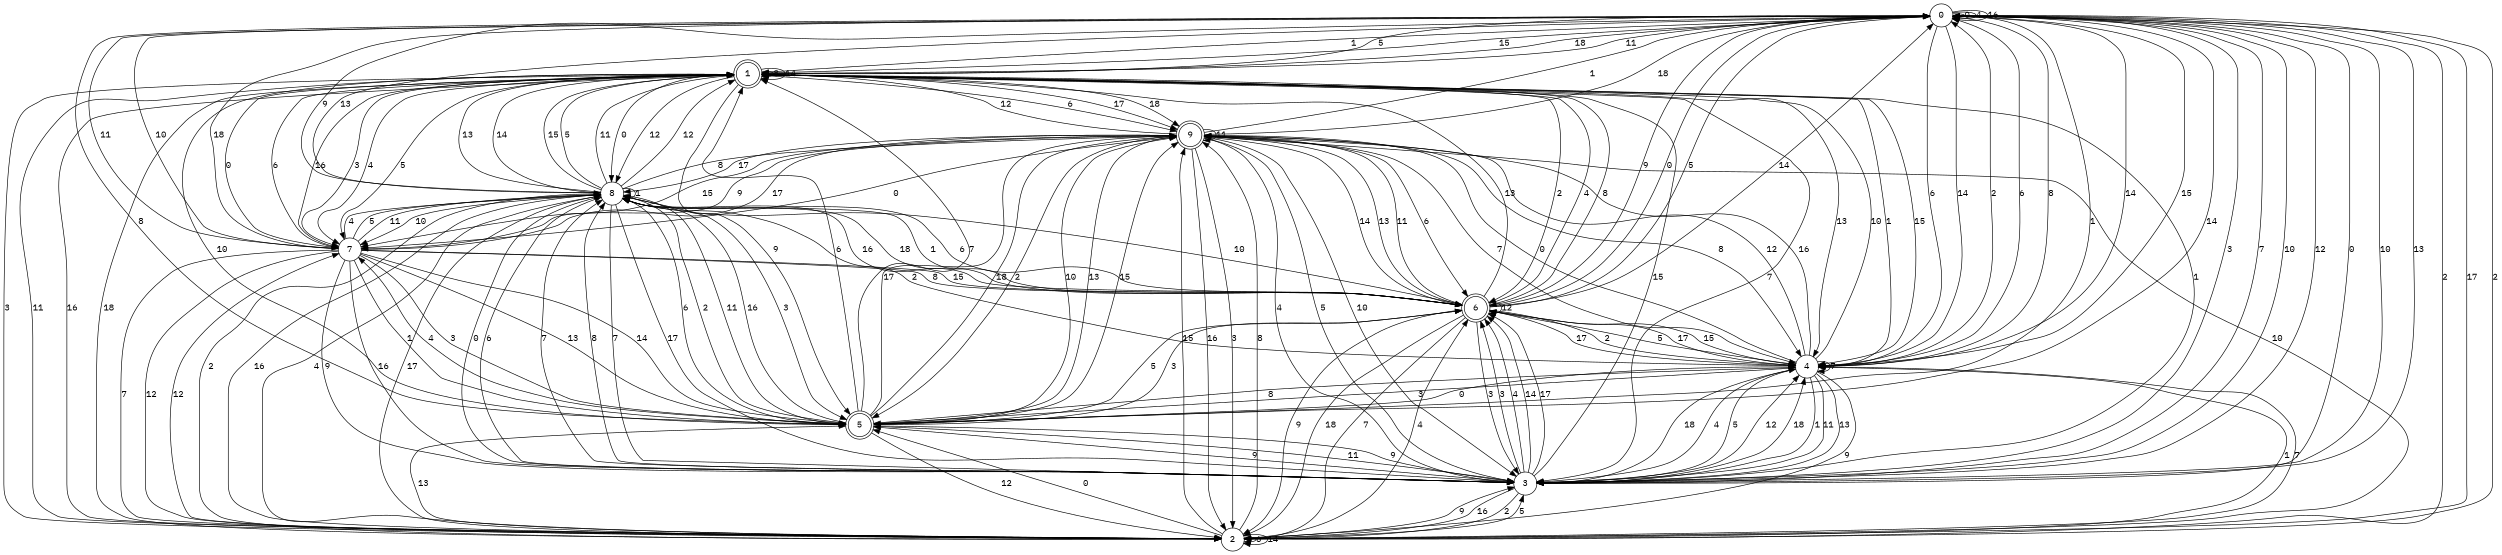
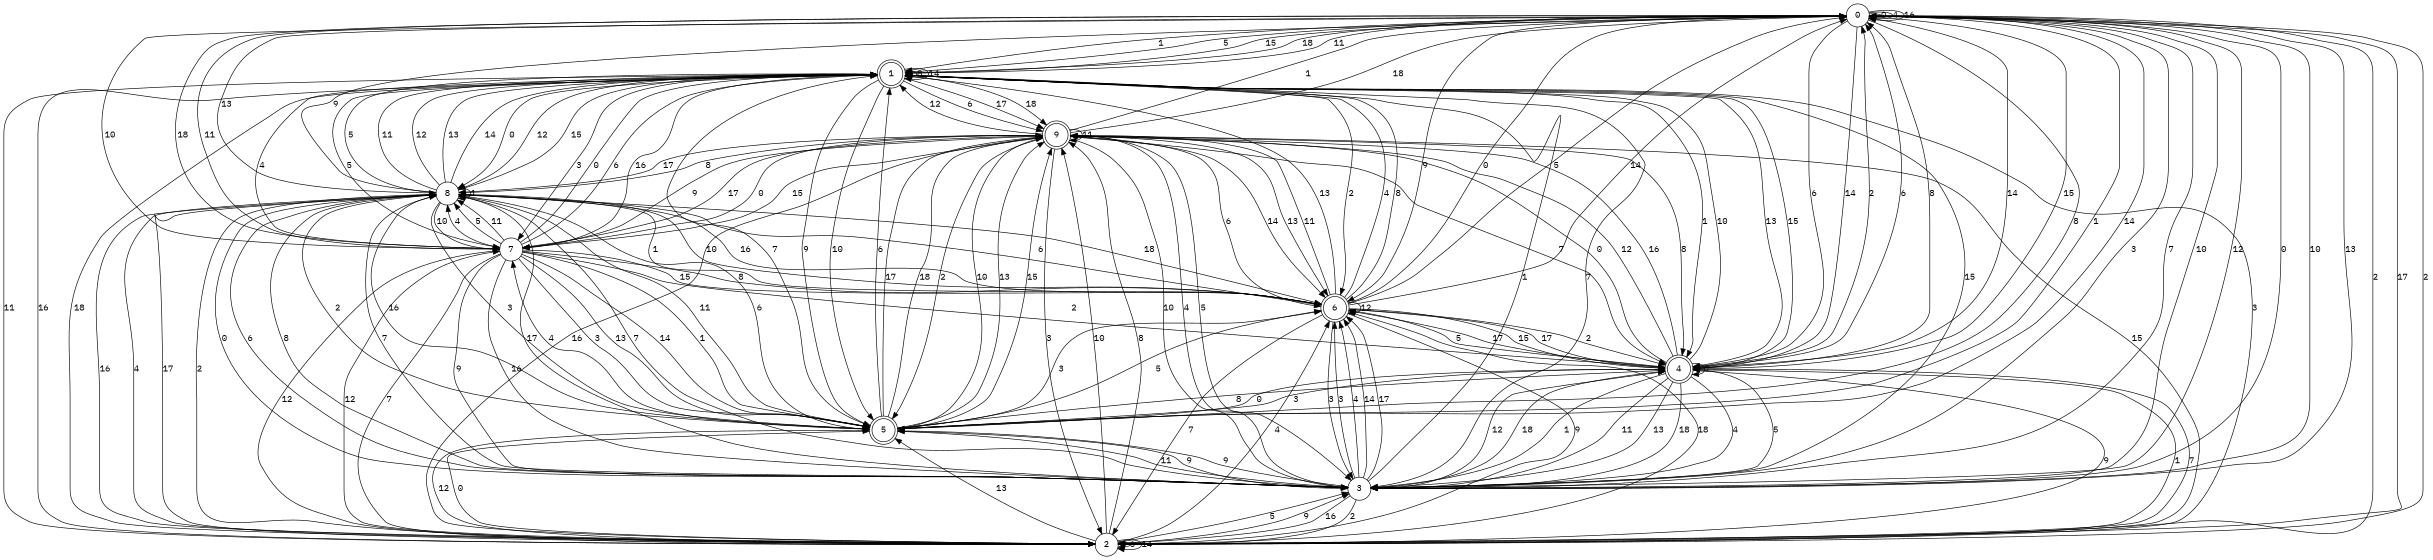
(1194, 343) -> (1060, 321)
(1807, 367) -> (1679, 369)
